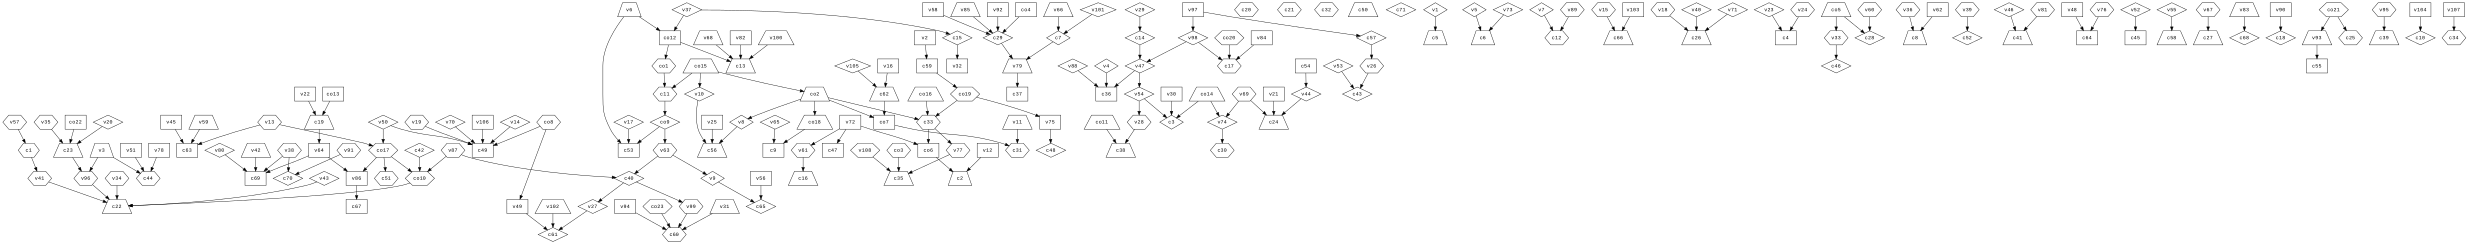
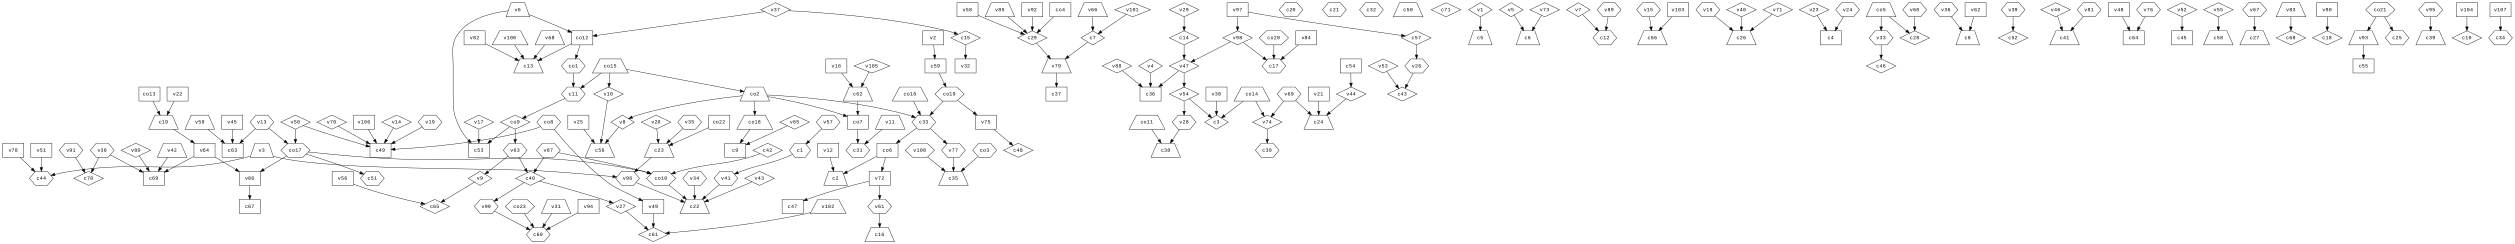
(888, 134) -> (884, 162)
